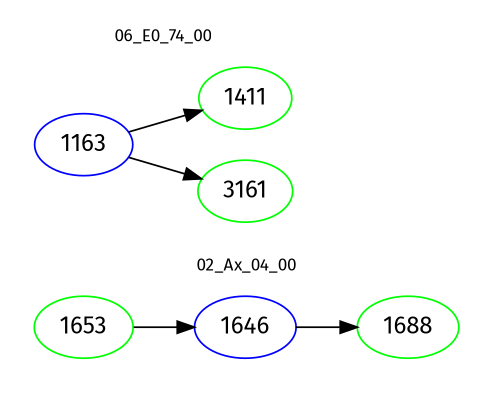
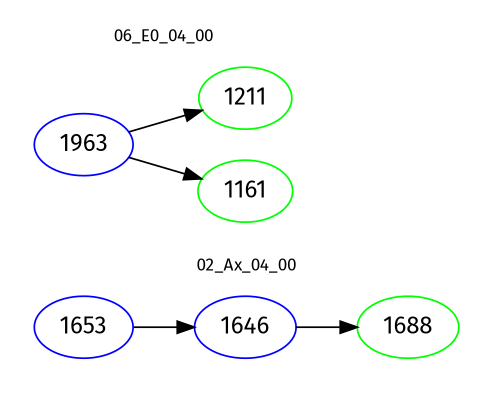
(164, 37) -> (164, 37)
(245, 98) -> (245, 98)
(84, 145) -> (84, 145)
(245, 191) -> (245, 191)
(84, 327) -> (84, 327)
